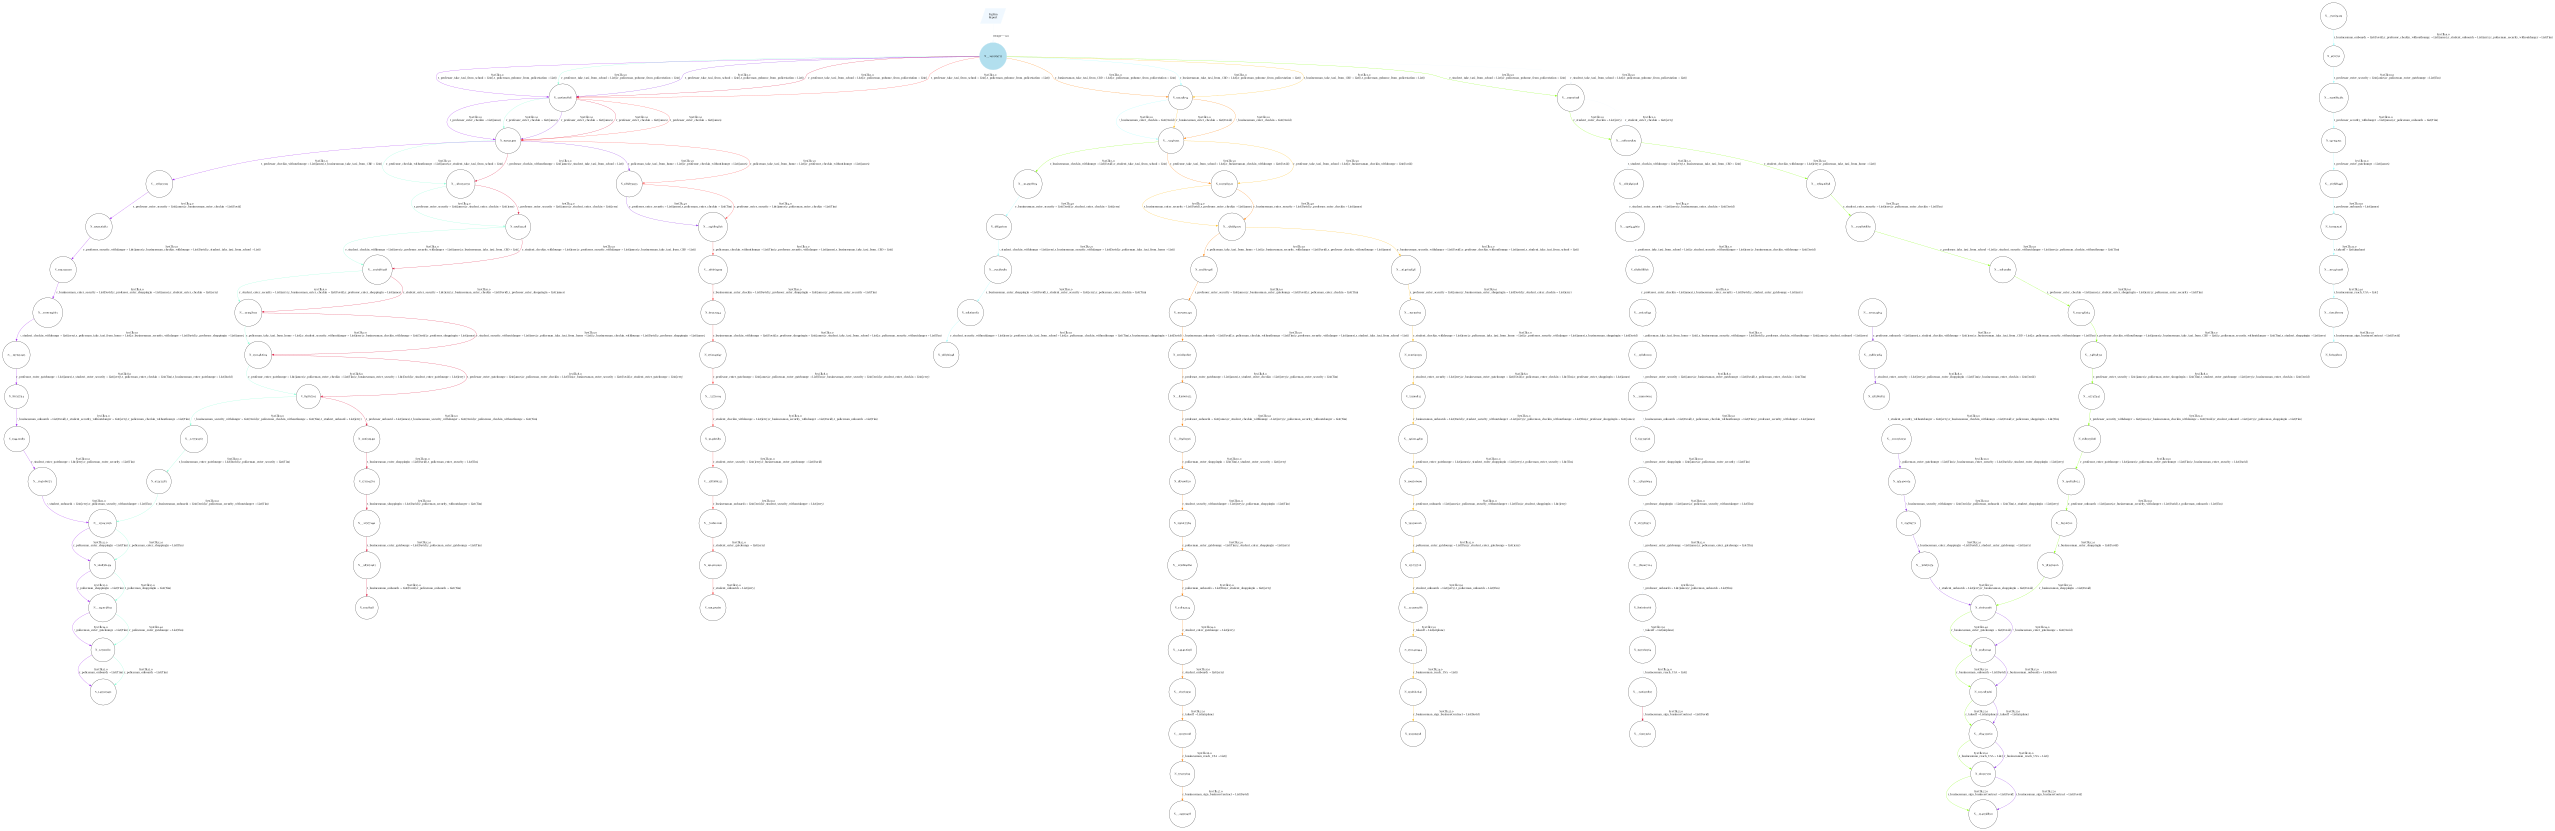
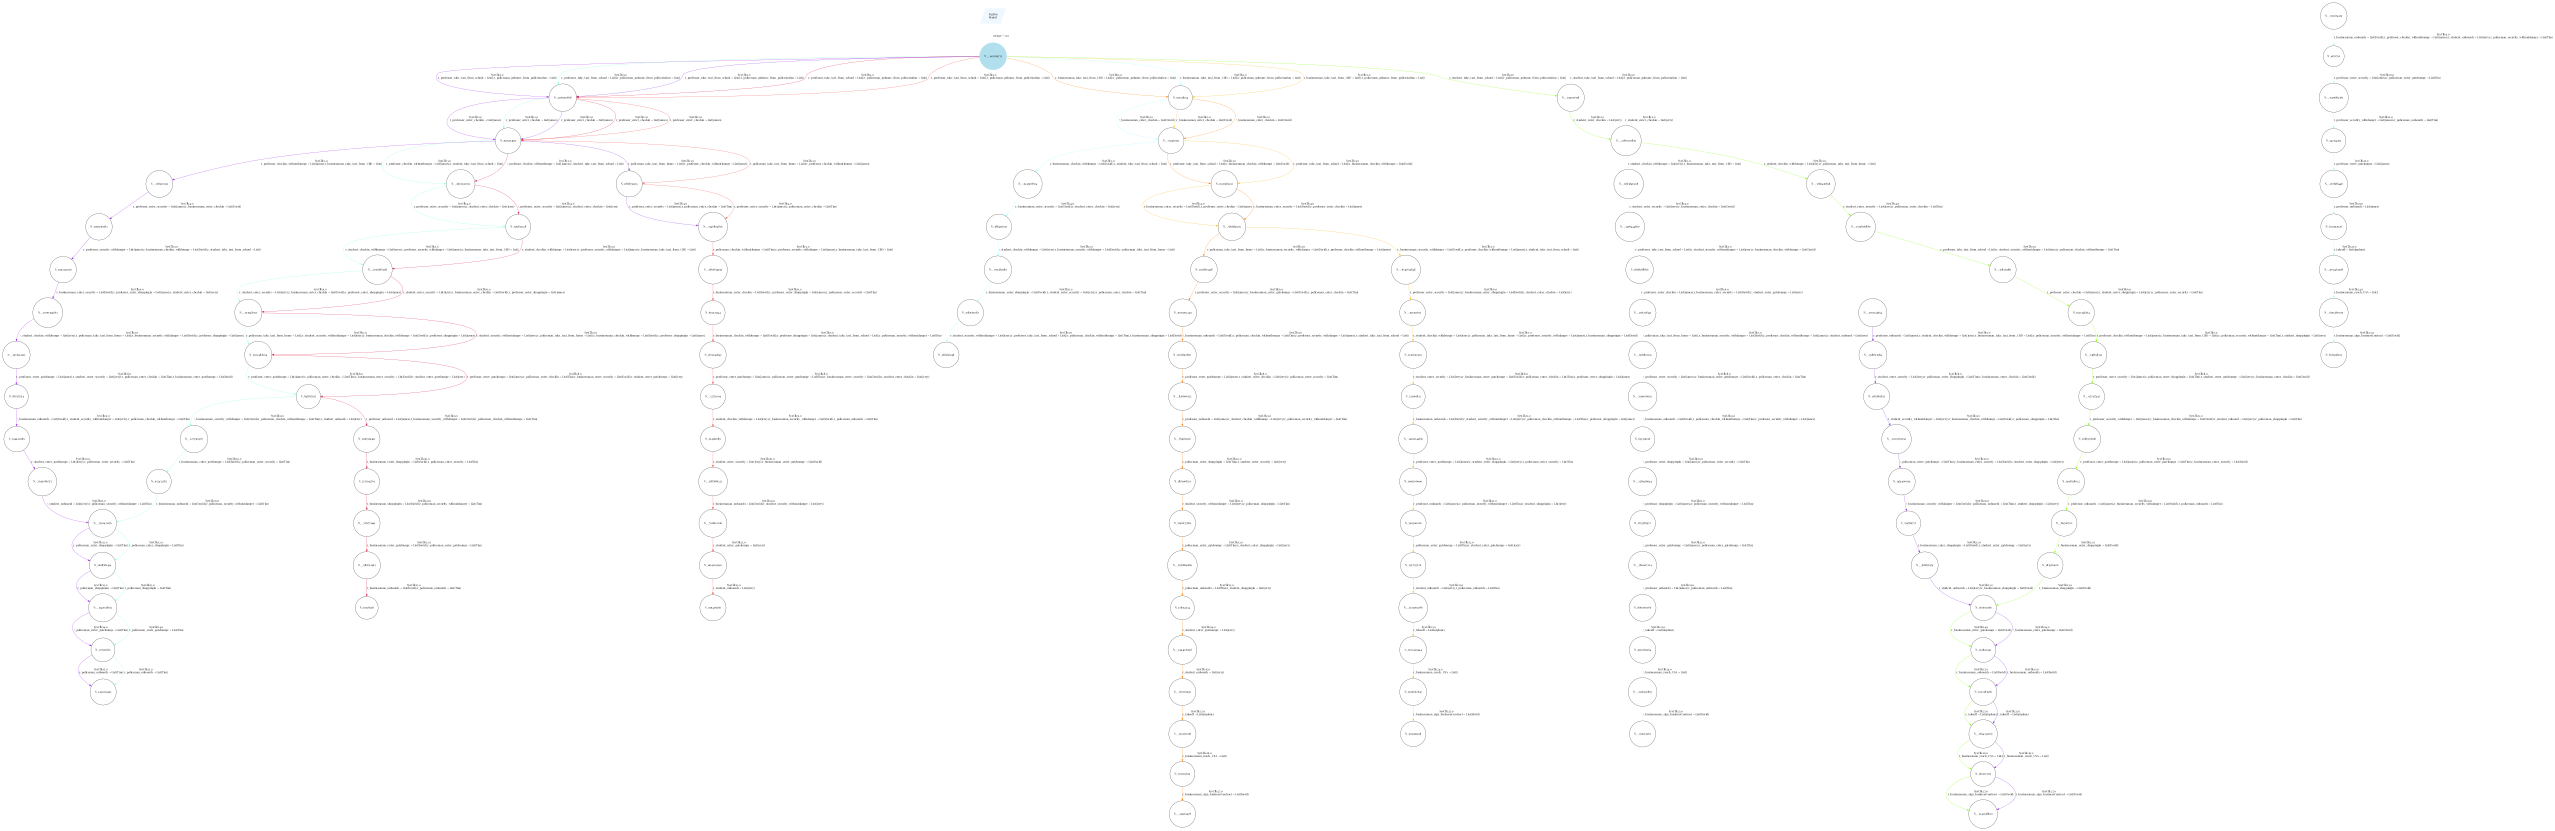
(1095, 149) -> (1095, 149)
(1886, 416) -> (1886, 416)
(1643, 713) -> (1643, 713)
